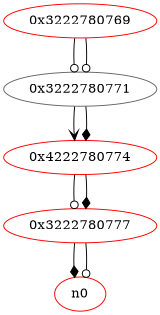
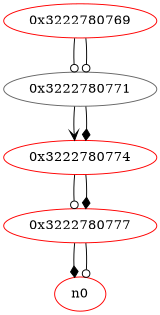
(80, 157) -> (80, 157)
